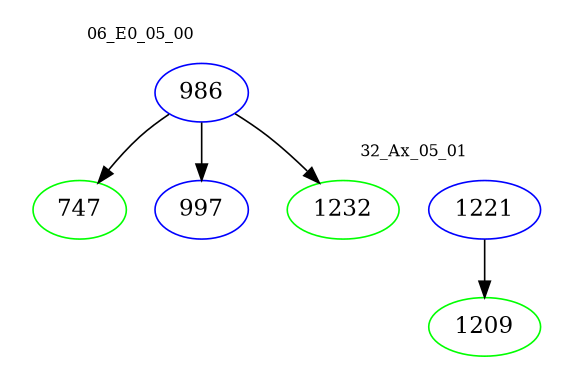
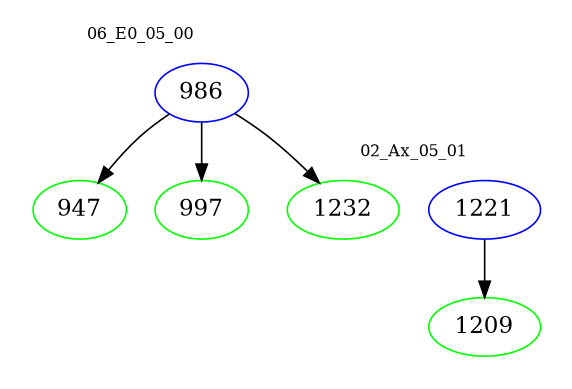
(414, 152) -> (414, 152)
(80, 210) -> (80, 210)
(202, 210) -> (202, 210)
